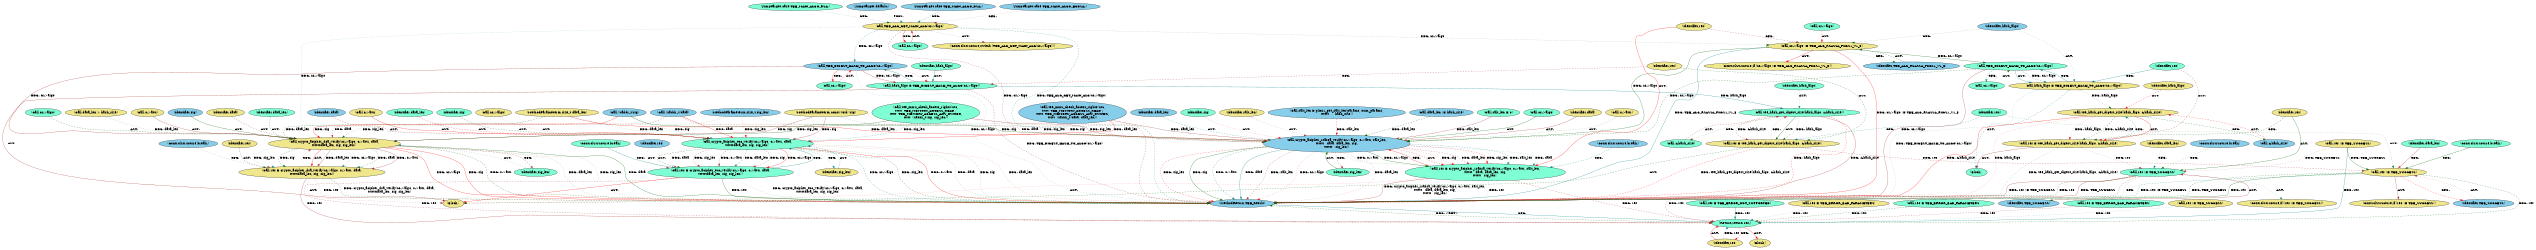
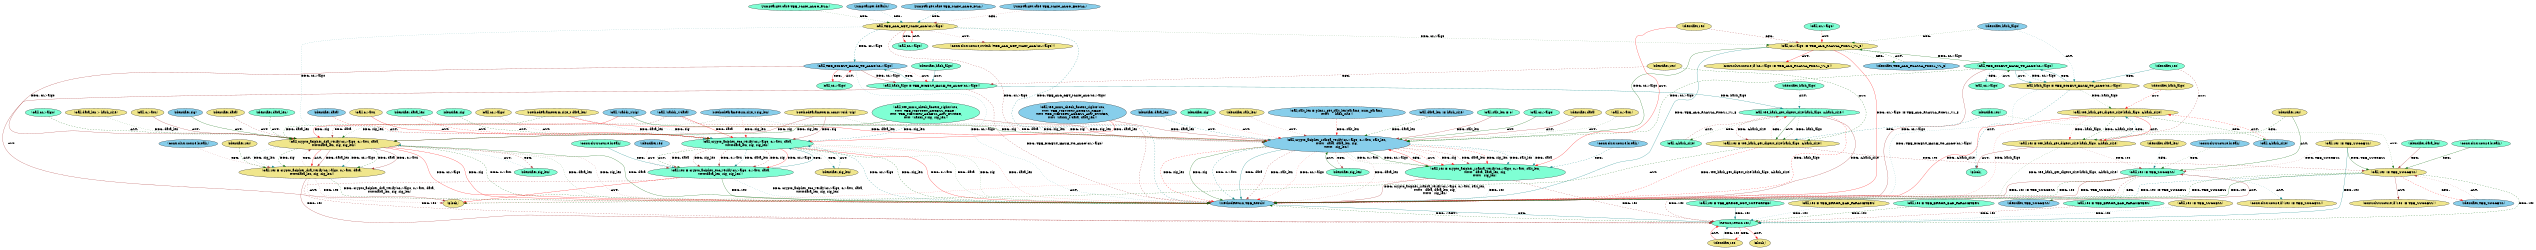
(899, 17) -> (898, 17)
